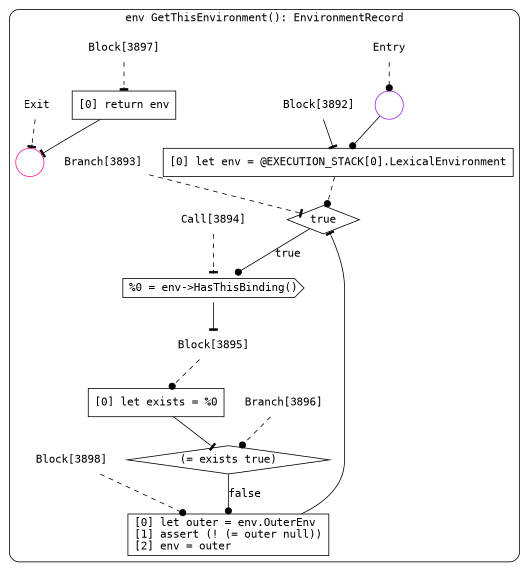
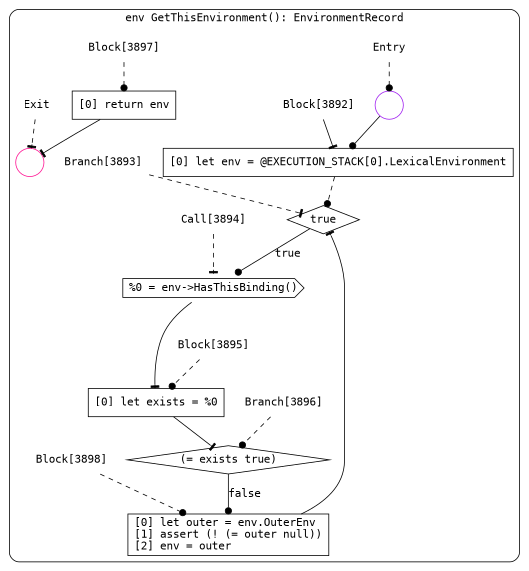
(124, 73) -> (124, 73)
(213, 315) -> (162, 338)
